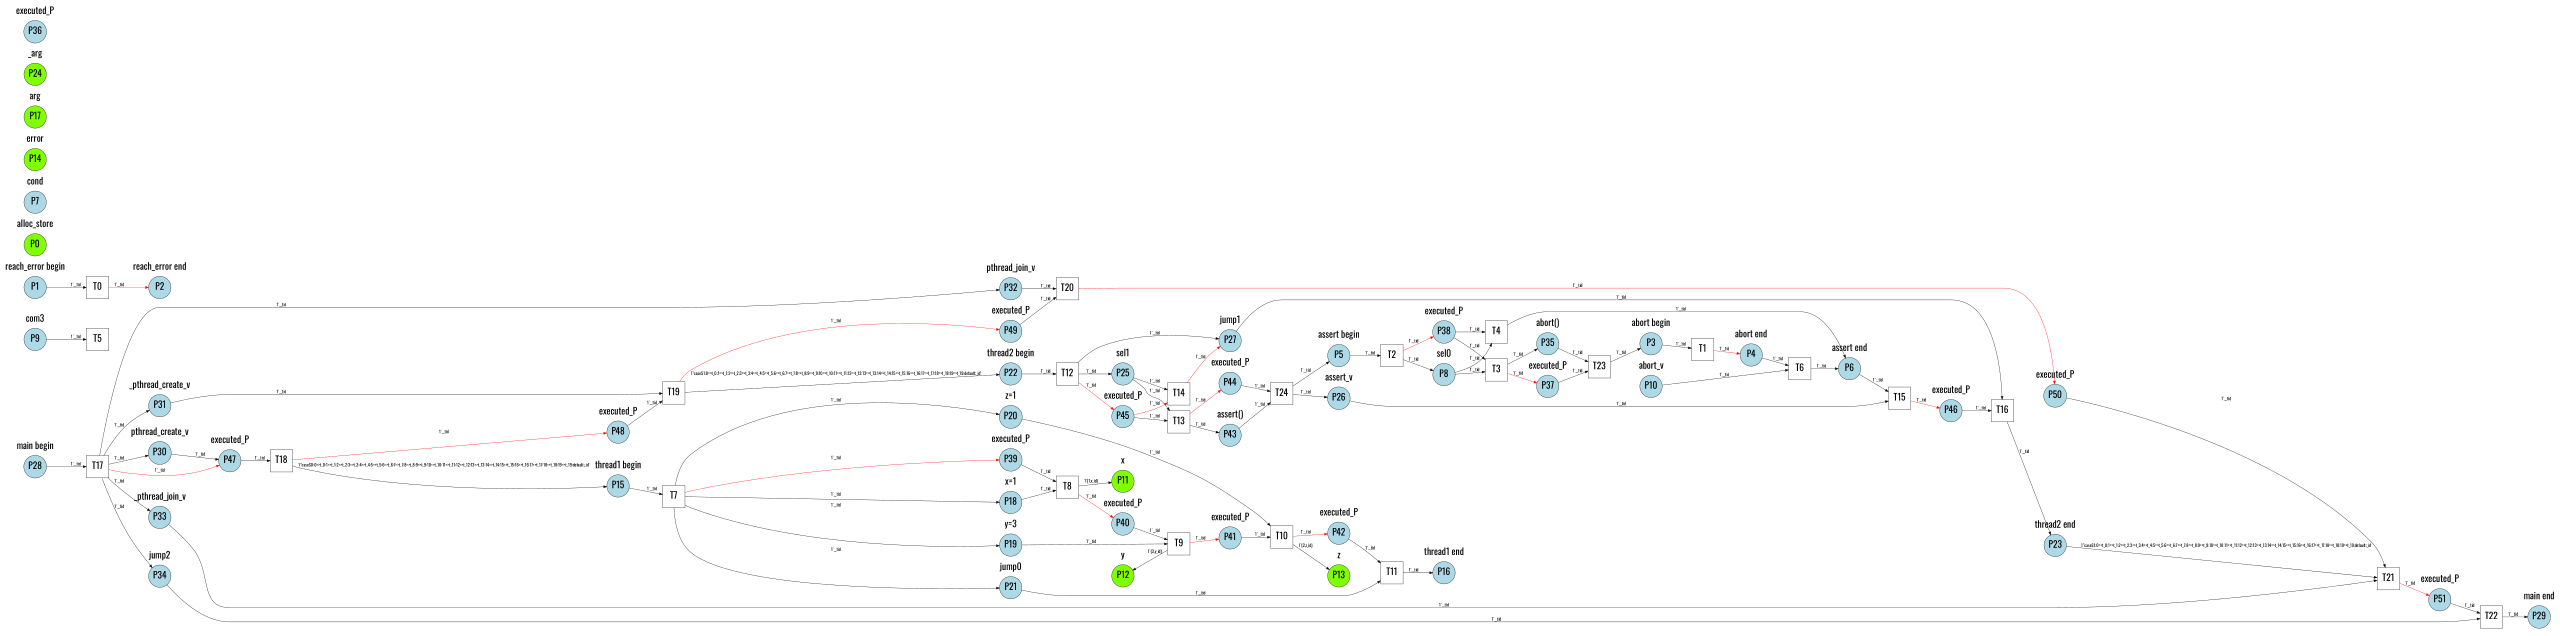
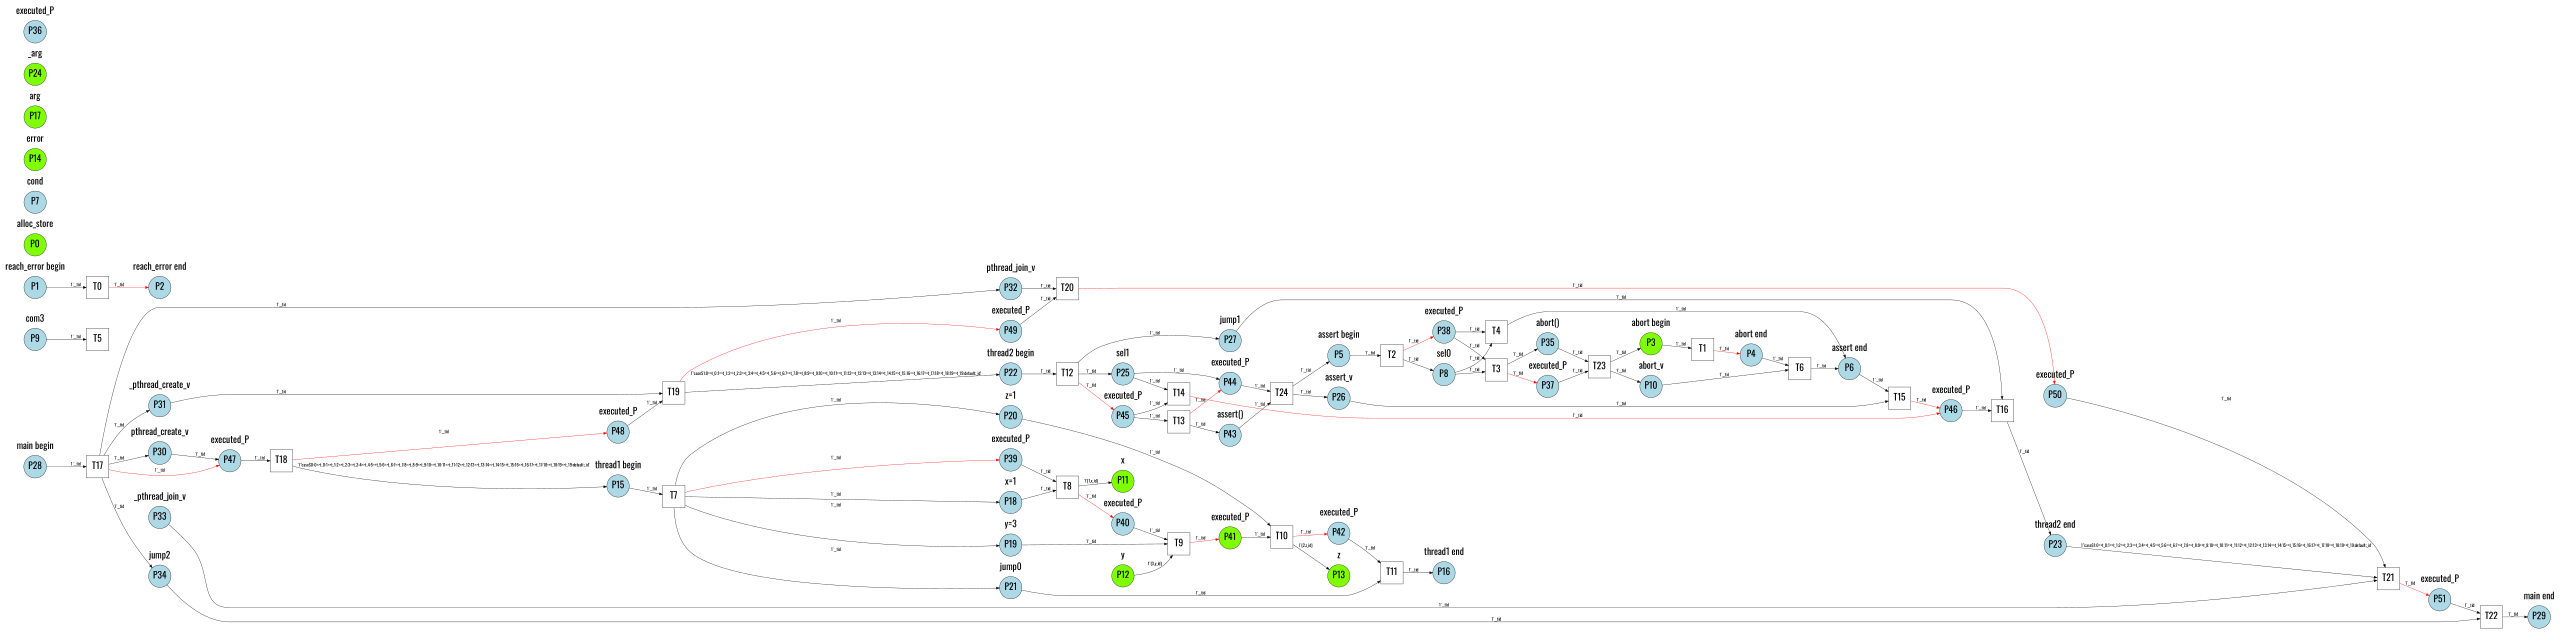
(1651, 344) -> (1651, 344)
(1201, 364) -> (1563, 418)
none -> (1624, 376)
(1149, 395) -> (1176, 373)
(1150, 411) -> (1150, 411)
(127, 494) -> none
(1230, 538) -> (1230, 538)
(1151, 559) -> (1154, 570)
